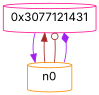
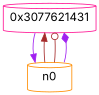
(50, 18) -> (50, 18)
